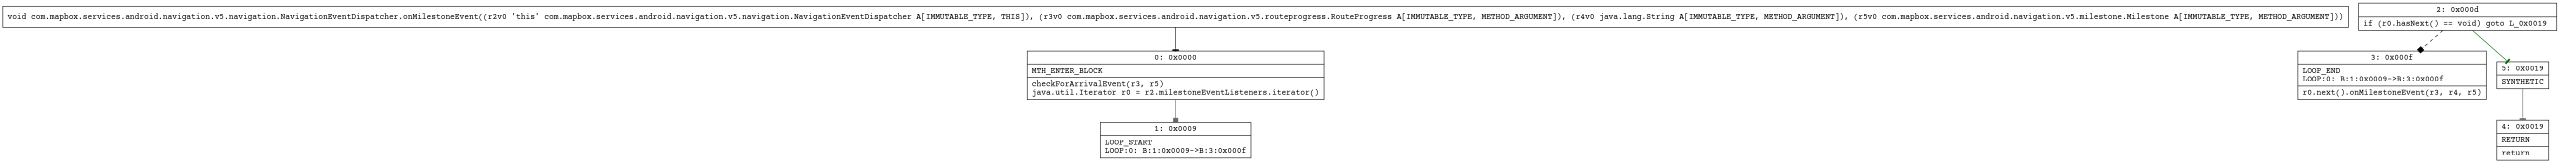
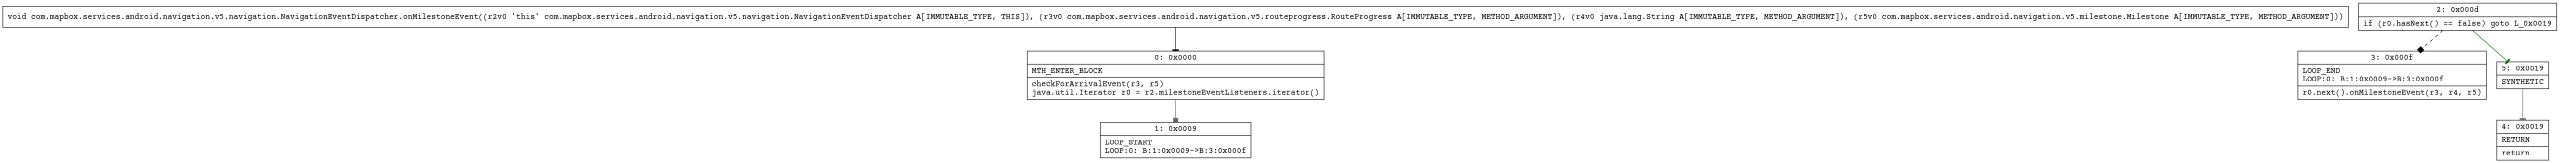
(2455, 23) -> (2458, 23)
